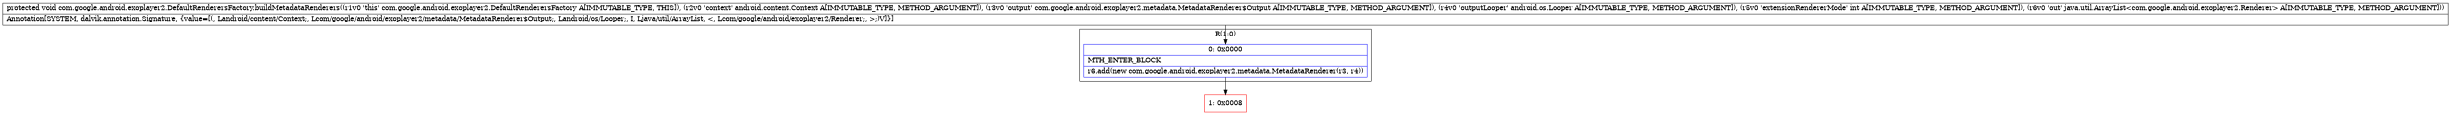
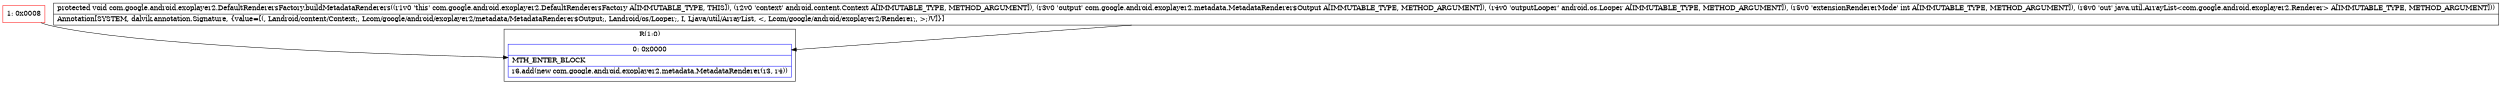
(1226, 84) -> (271, 48)
